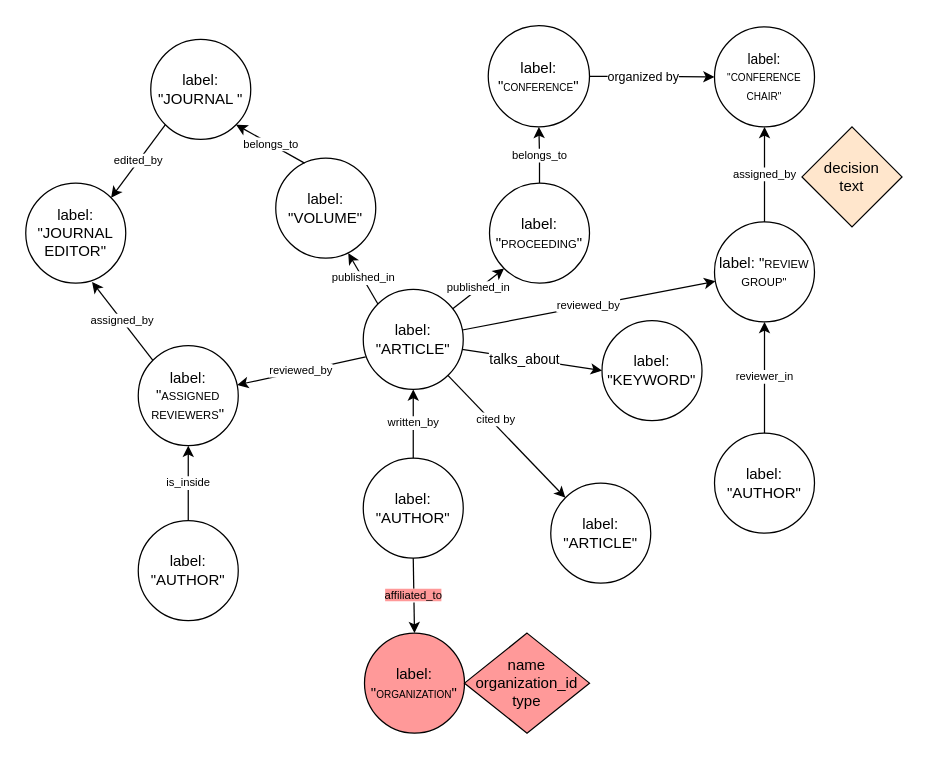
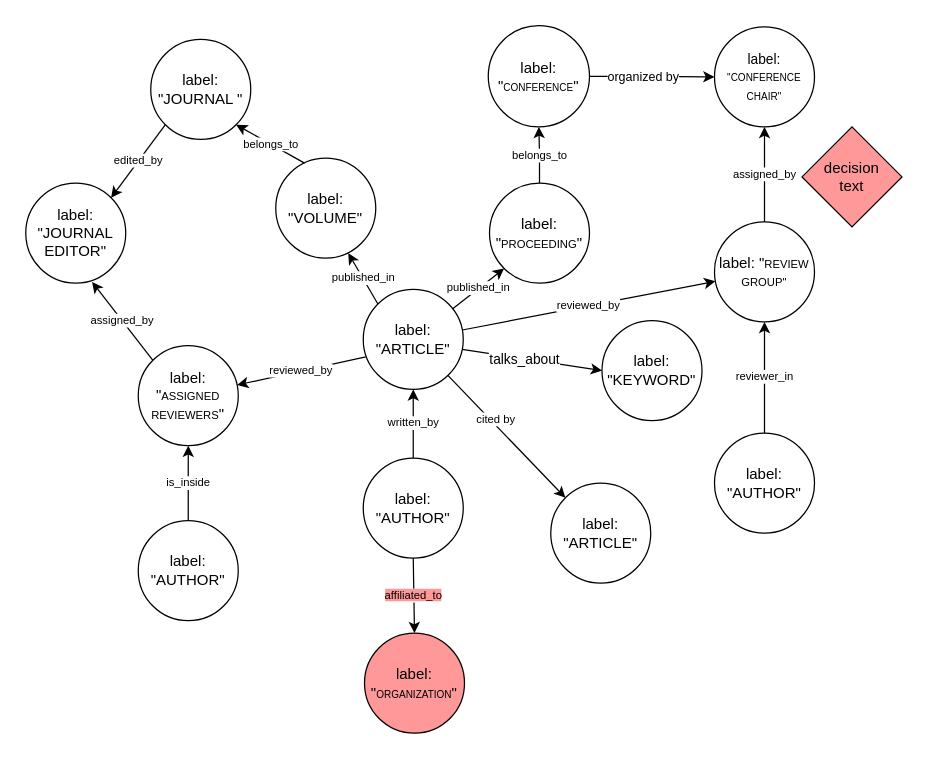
(852, 177) -> (852, 177)
(527, 683) -> none
